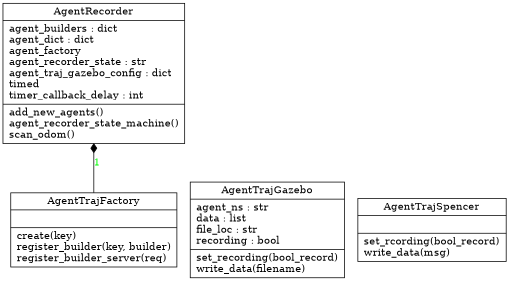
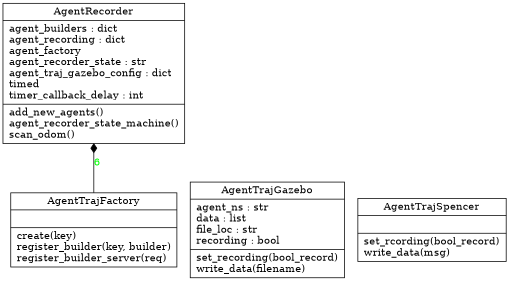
(52, 40) -> (67, 40)
(98, 163) -> (98, 163)
